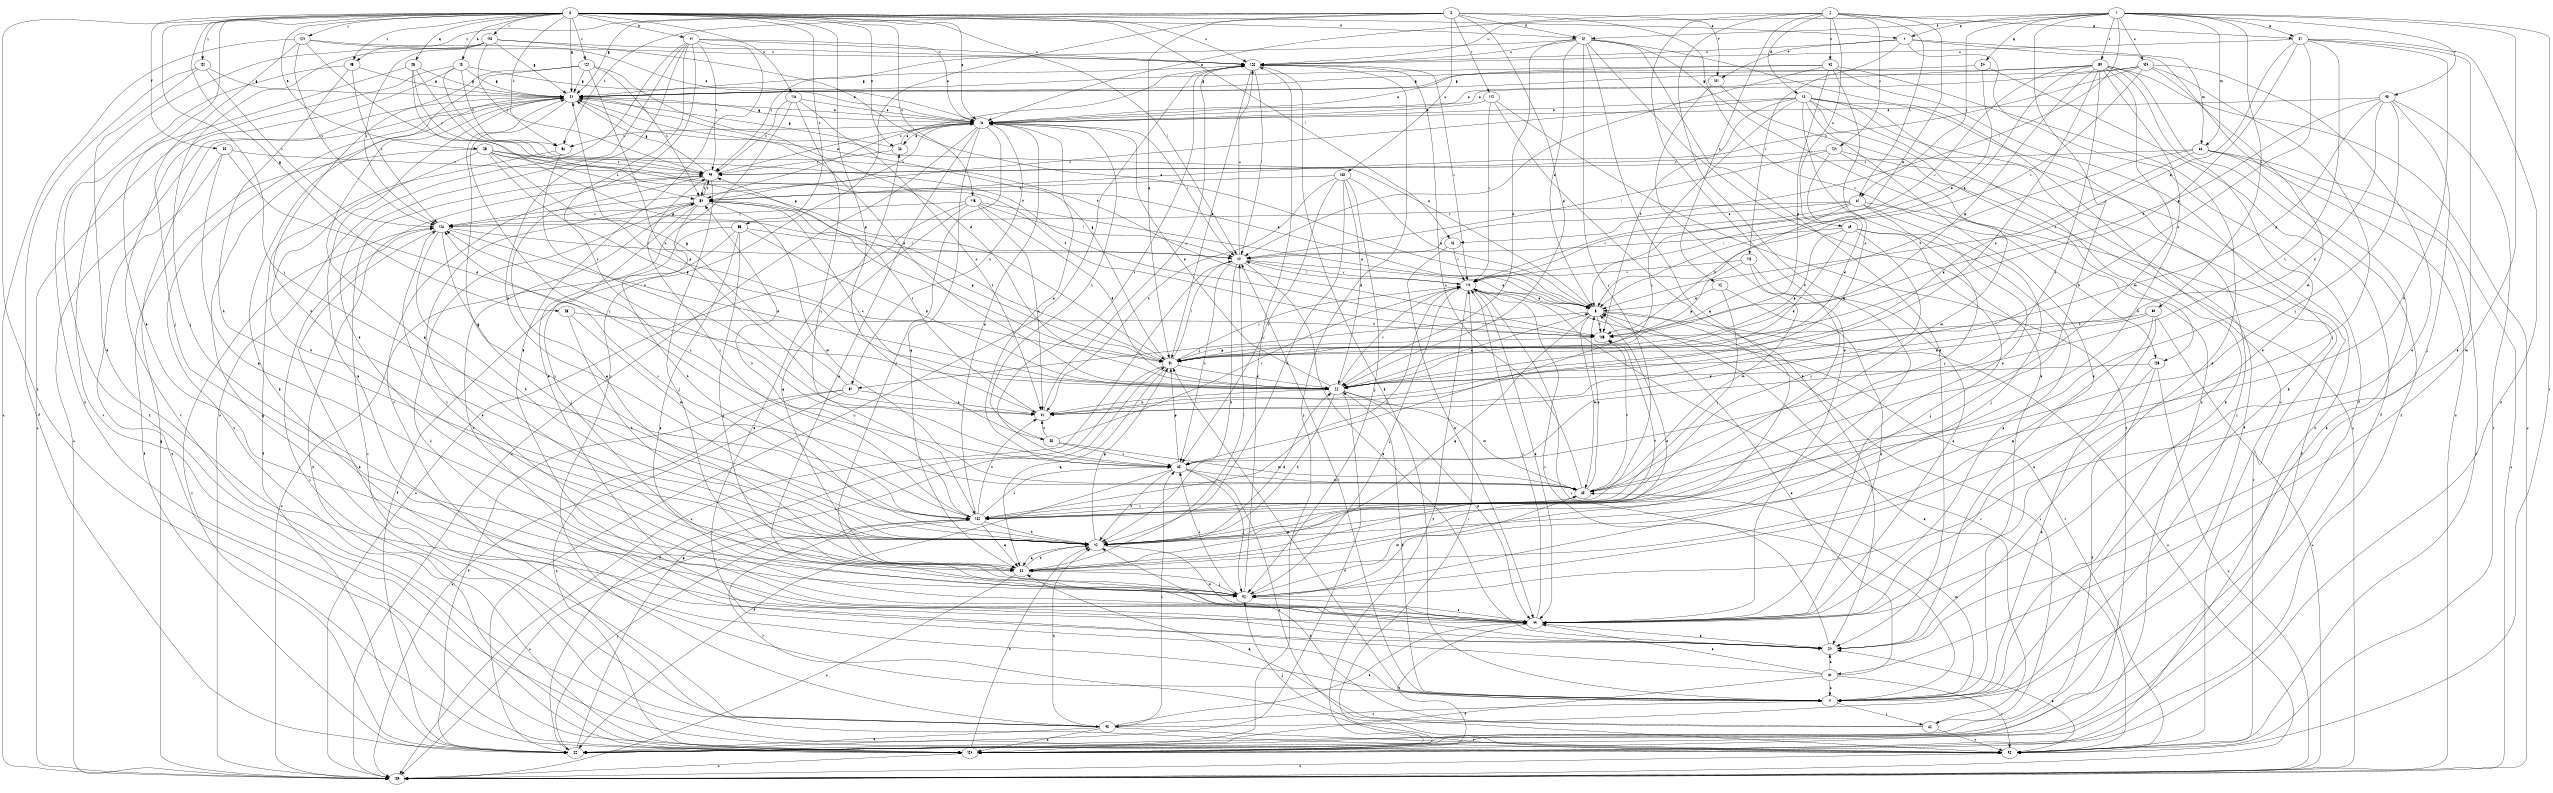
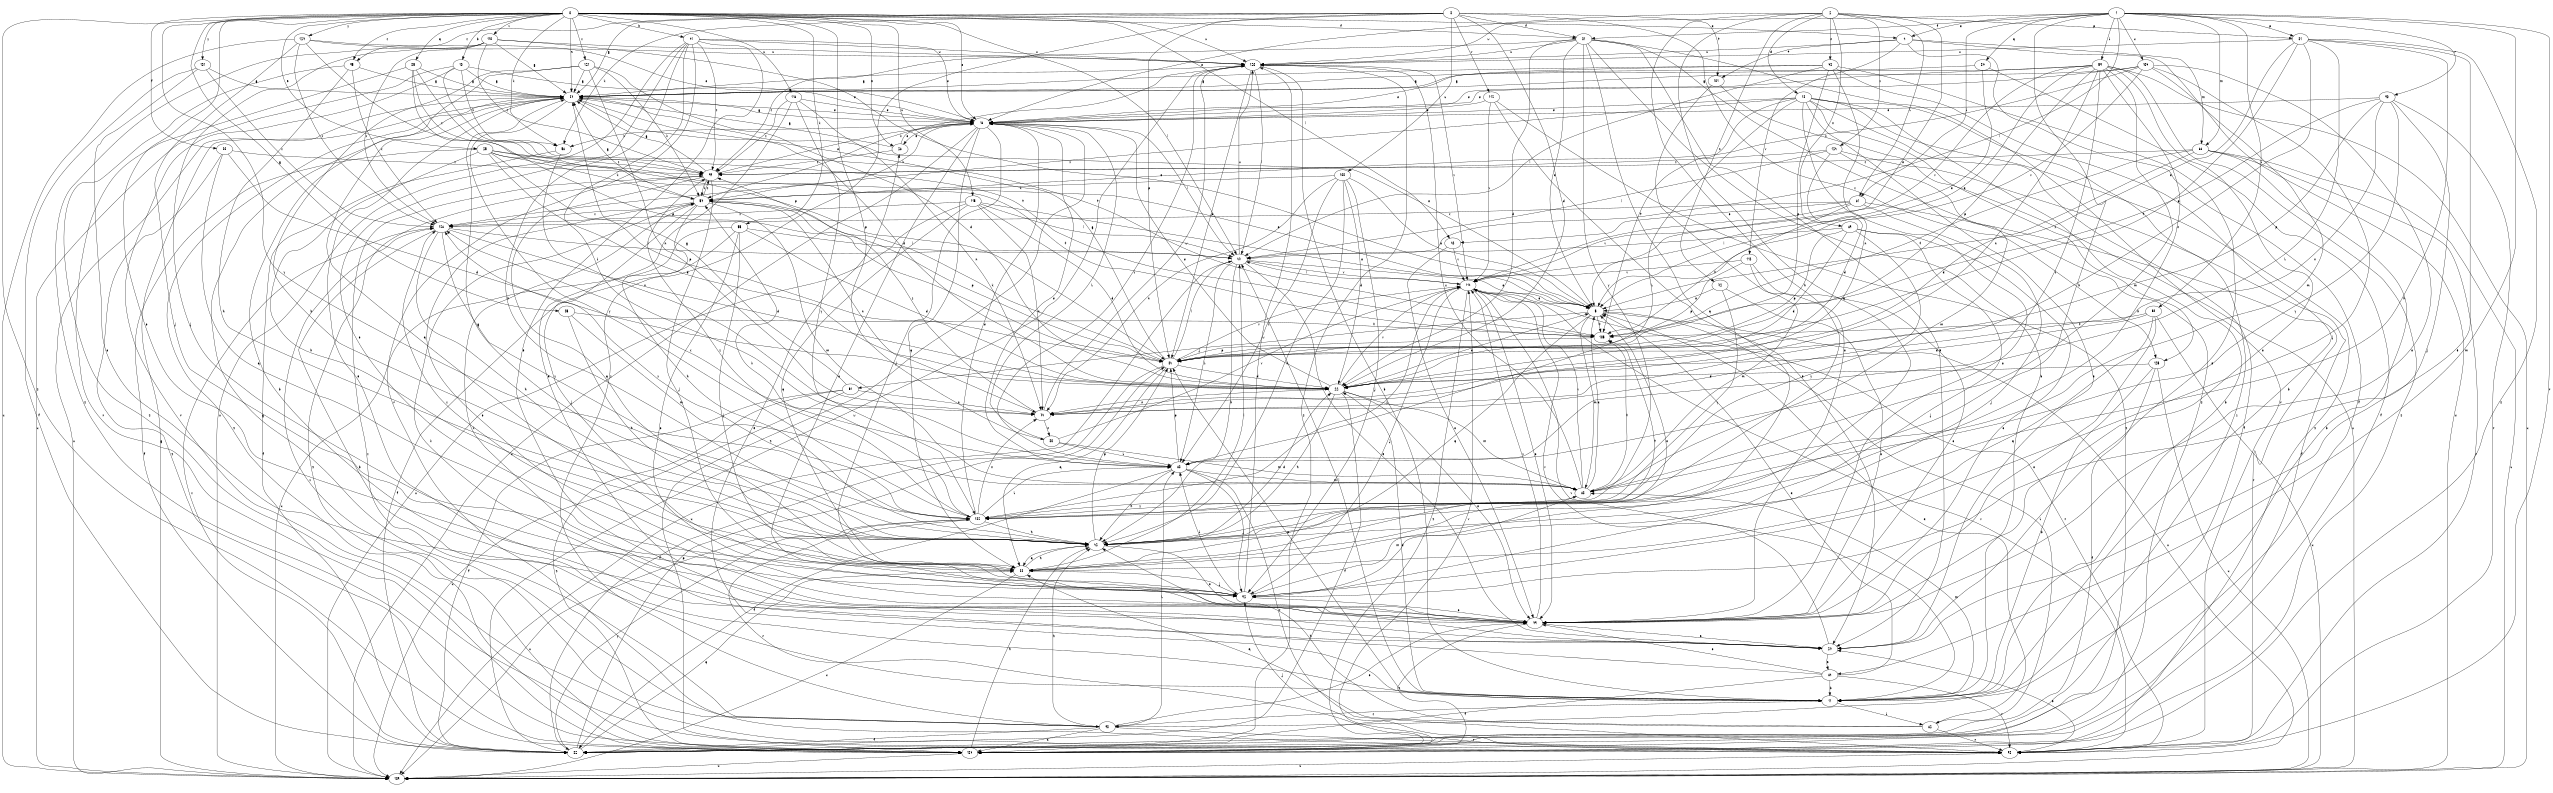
(572, 52) -> (572, 52)
none -> (639, 178)
(973, 269) -> (736, 452)
none -> (1577, 383)
(1043, 431) -> (1046, 427)
(1682, 485) -> none
(999, 544) -> (755, 616)
(1830, 664) -> (1827, 661)
